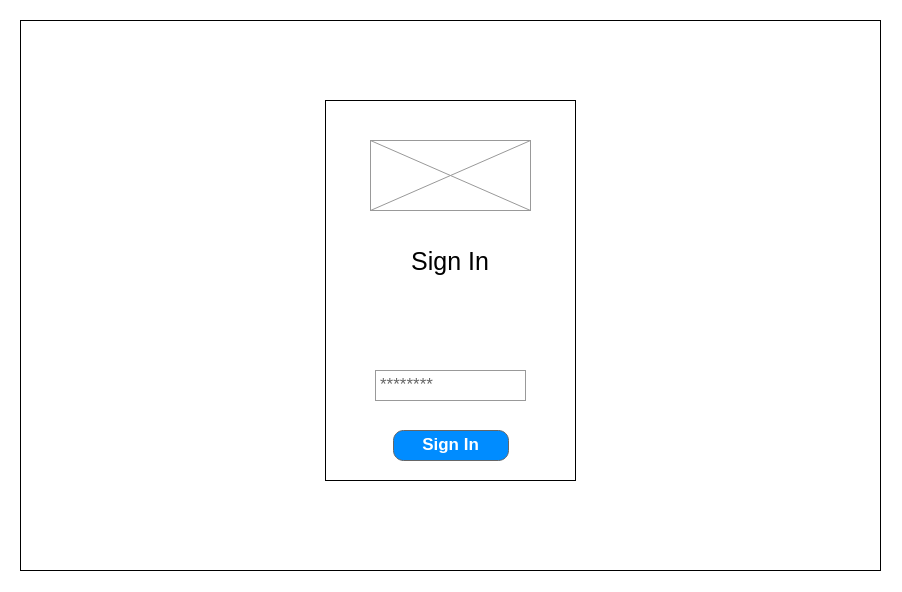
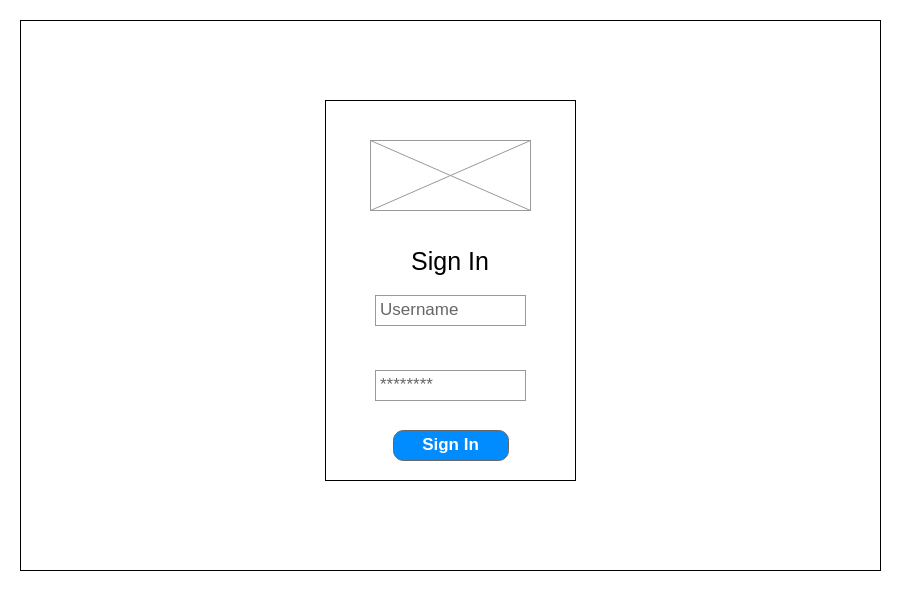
none -> (451, 311)
